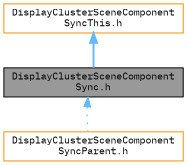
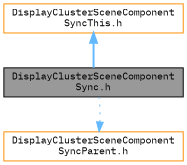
(87, 119) -> (100, 110)
